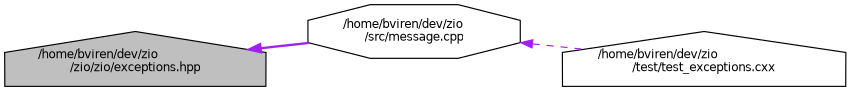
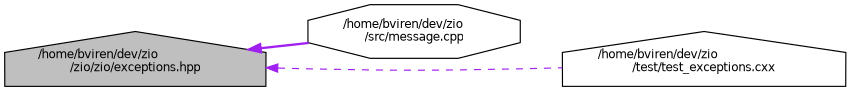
(558, 47) -> (420, 70)
